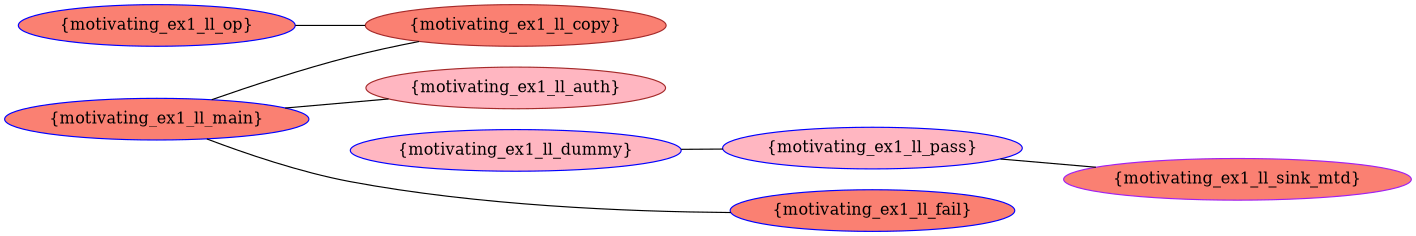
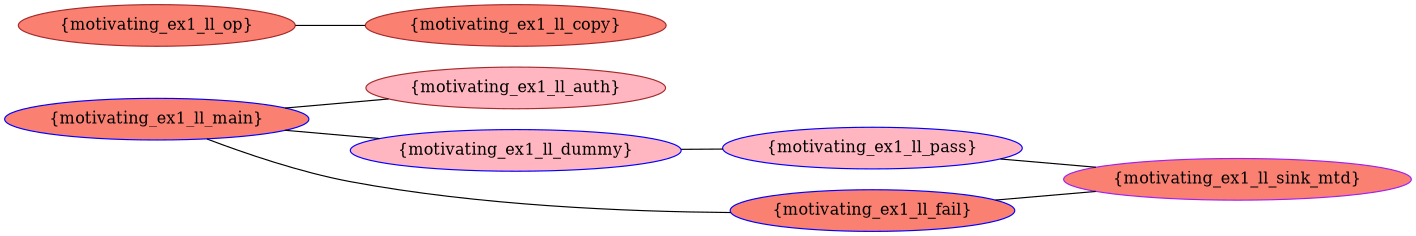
(157, 25) -> (157, 25)
(314, 67) -> (332, 134)
none -> (1046, 196)
